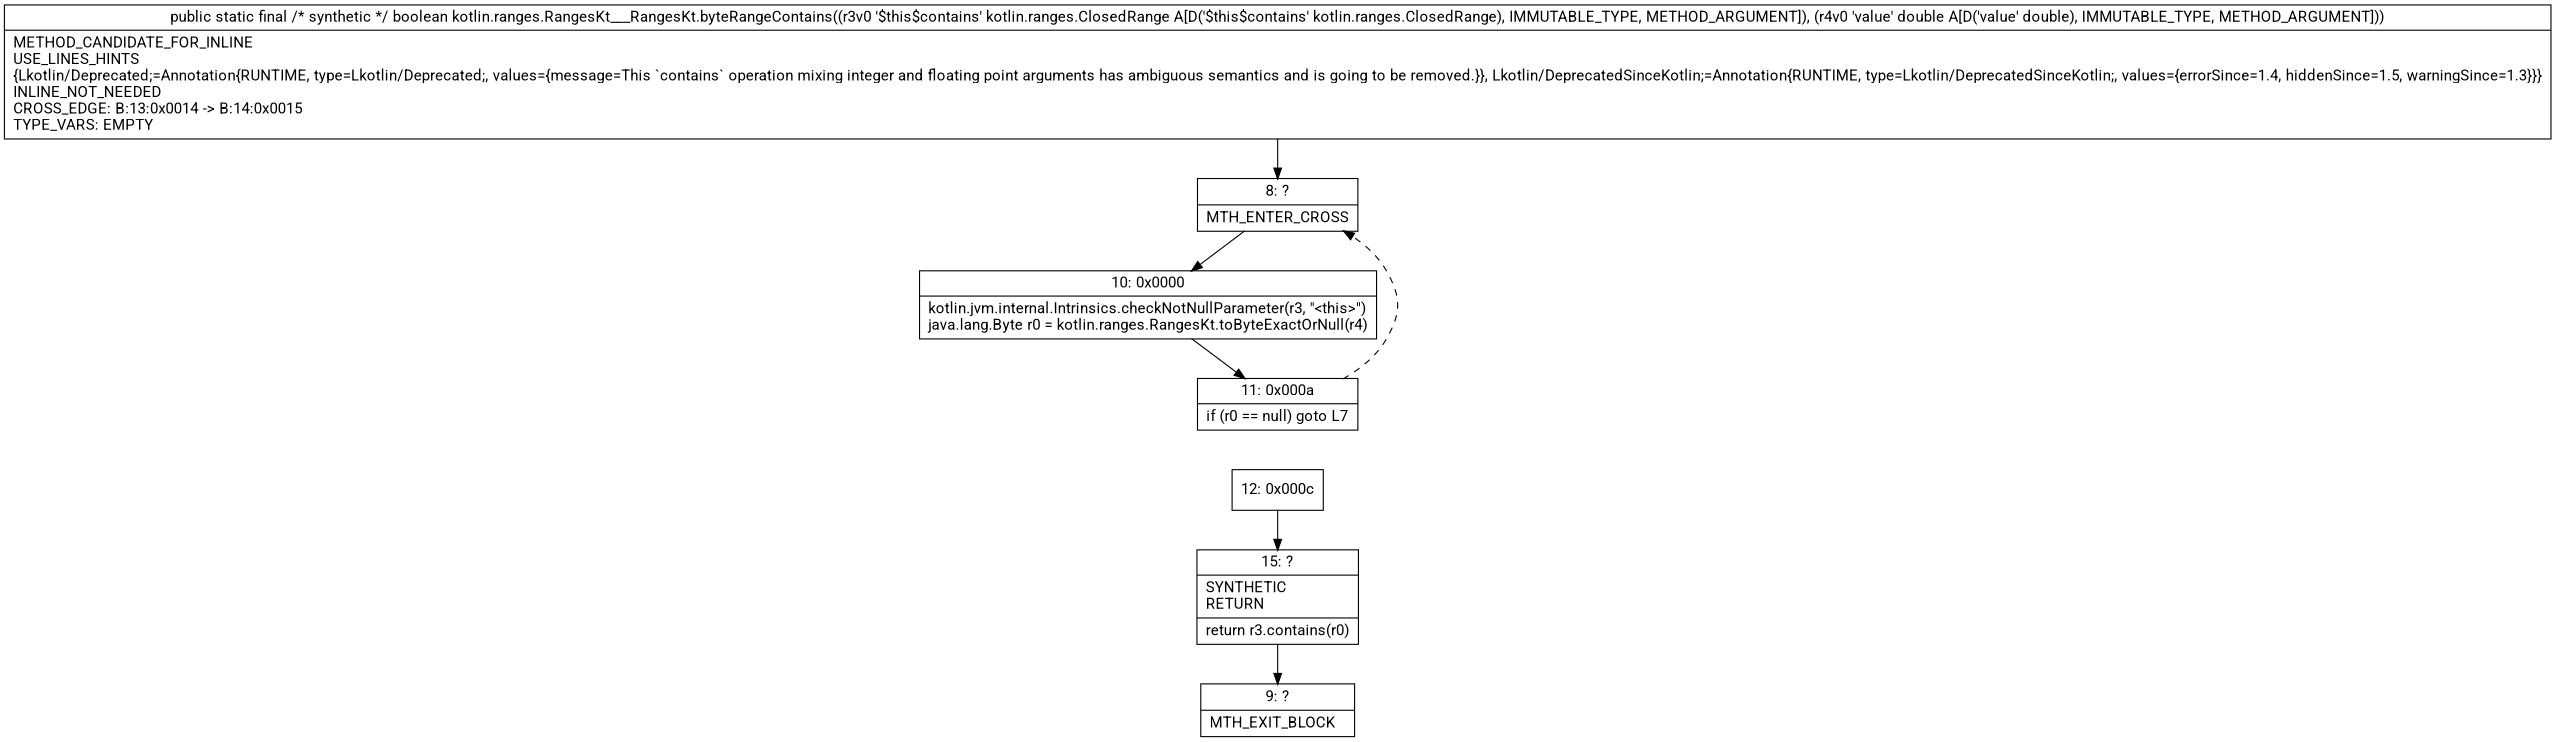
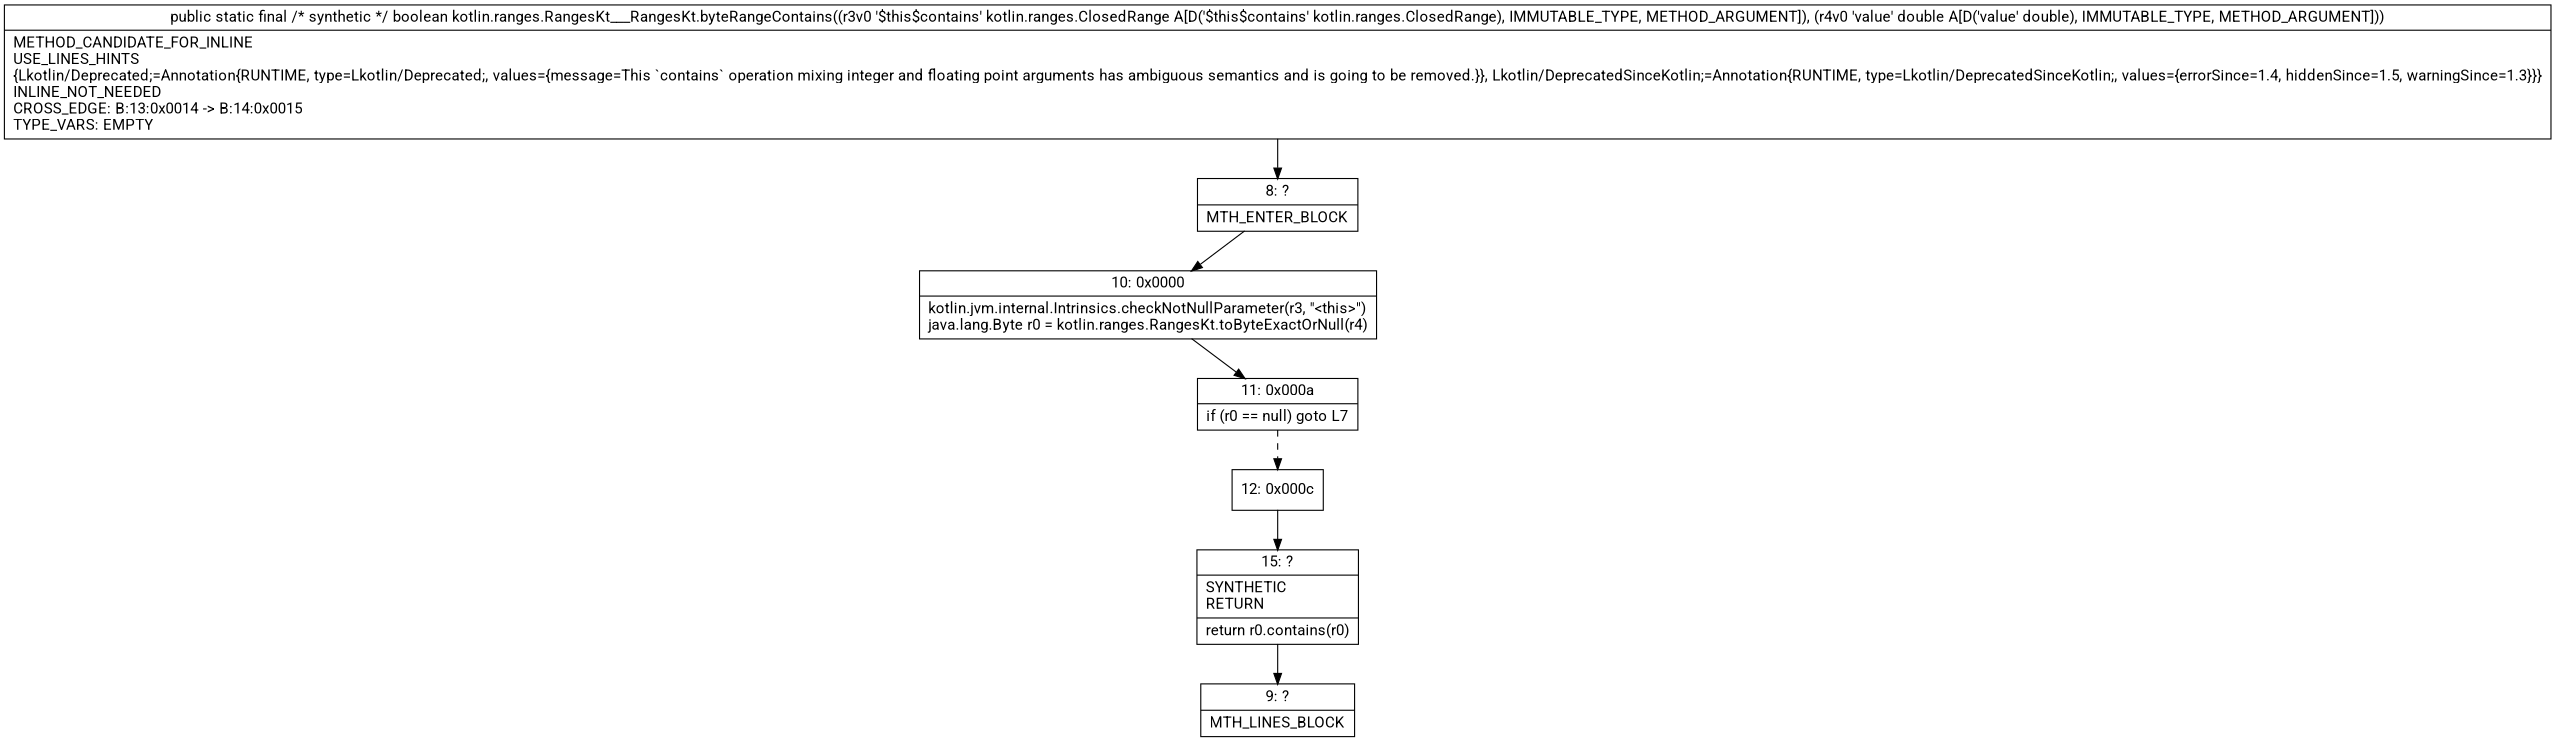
(1278, 218) -> (1278, 218)
(1397, 311) -> (1278, 444)
(1278, 631) -> (1278, 631)
(1273, 723) -> (1278, 723)
